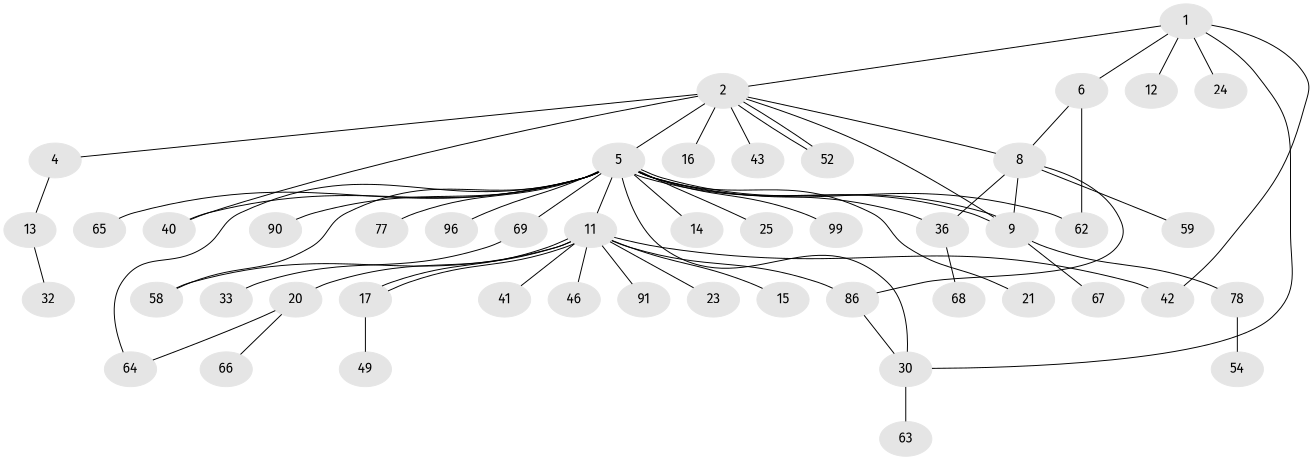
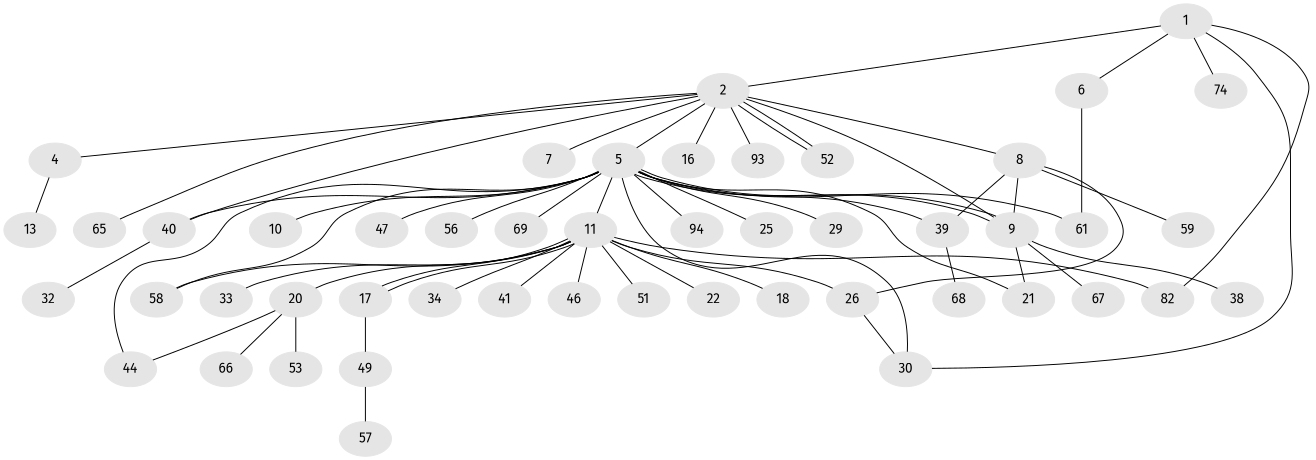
(1151, 91) -> none
(1221, 91) -> (1221, 91)
(1051, 126) -> none
none -> (549, 160)
(758, 160) -> (758, 160)
(250, 194) -> (373, 134)
(275, 230) -> (275, 230)
(382, 230) -> (382, 230)
(451, 230) -> (451, 230)
(697, 230) -> (697, 230)
(836, 230) -> (836, 230)
(942, 230) -> (942, 230)
(1082, 230) -> (1082, 230)
(438, 259) -> (408, 265)
(39, 265) -> (109, 265)
none -> (1021, 267)
none -> (435, 300)
(644, 300) -> (644, 300)
(713, 300) -> (713, 300)
(783, 300) -> (783, 300)
(853, 300) -> (853, 300)
(1168, 300) -> (1168, 300)
(1237, 300) -> (1237, 300)
(130, 369) -> (130, 369)
none -> (296, 369)
(1237, 369) -> none
none -> (365, 439)
(906, 439) -> none
